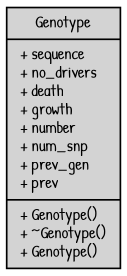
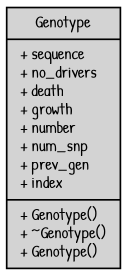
(39, 183) -> (42, 183)
